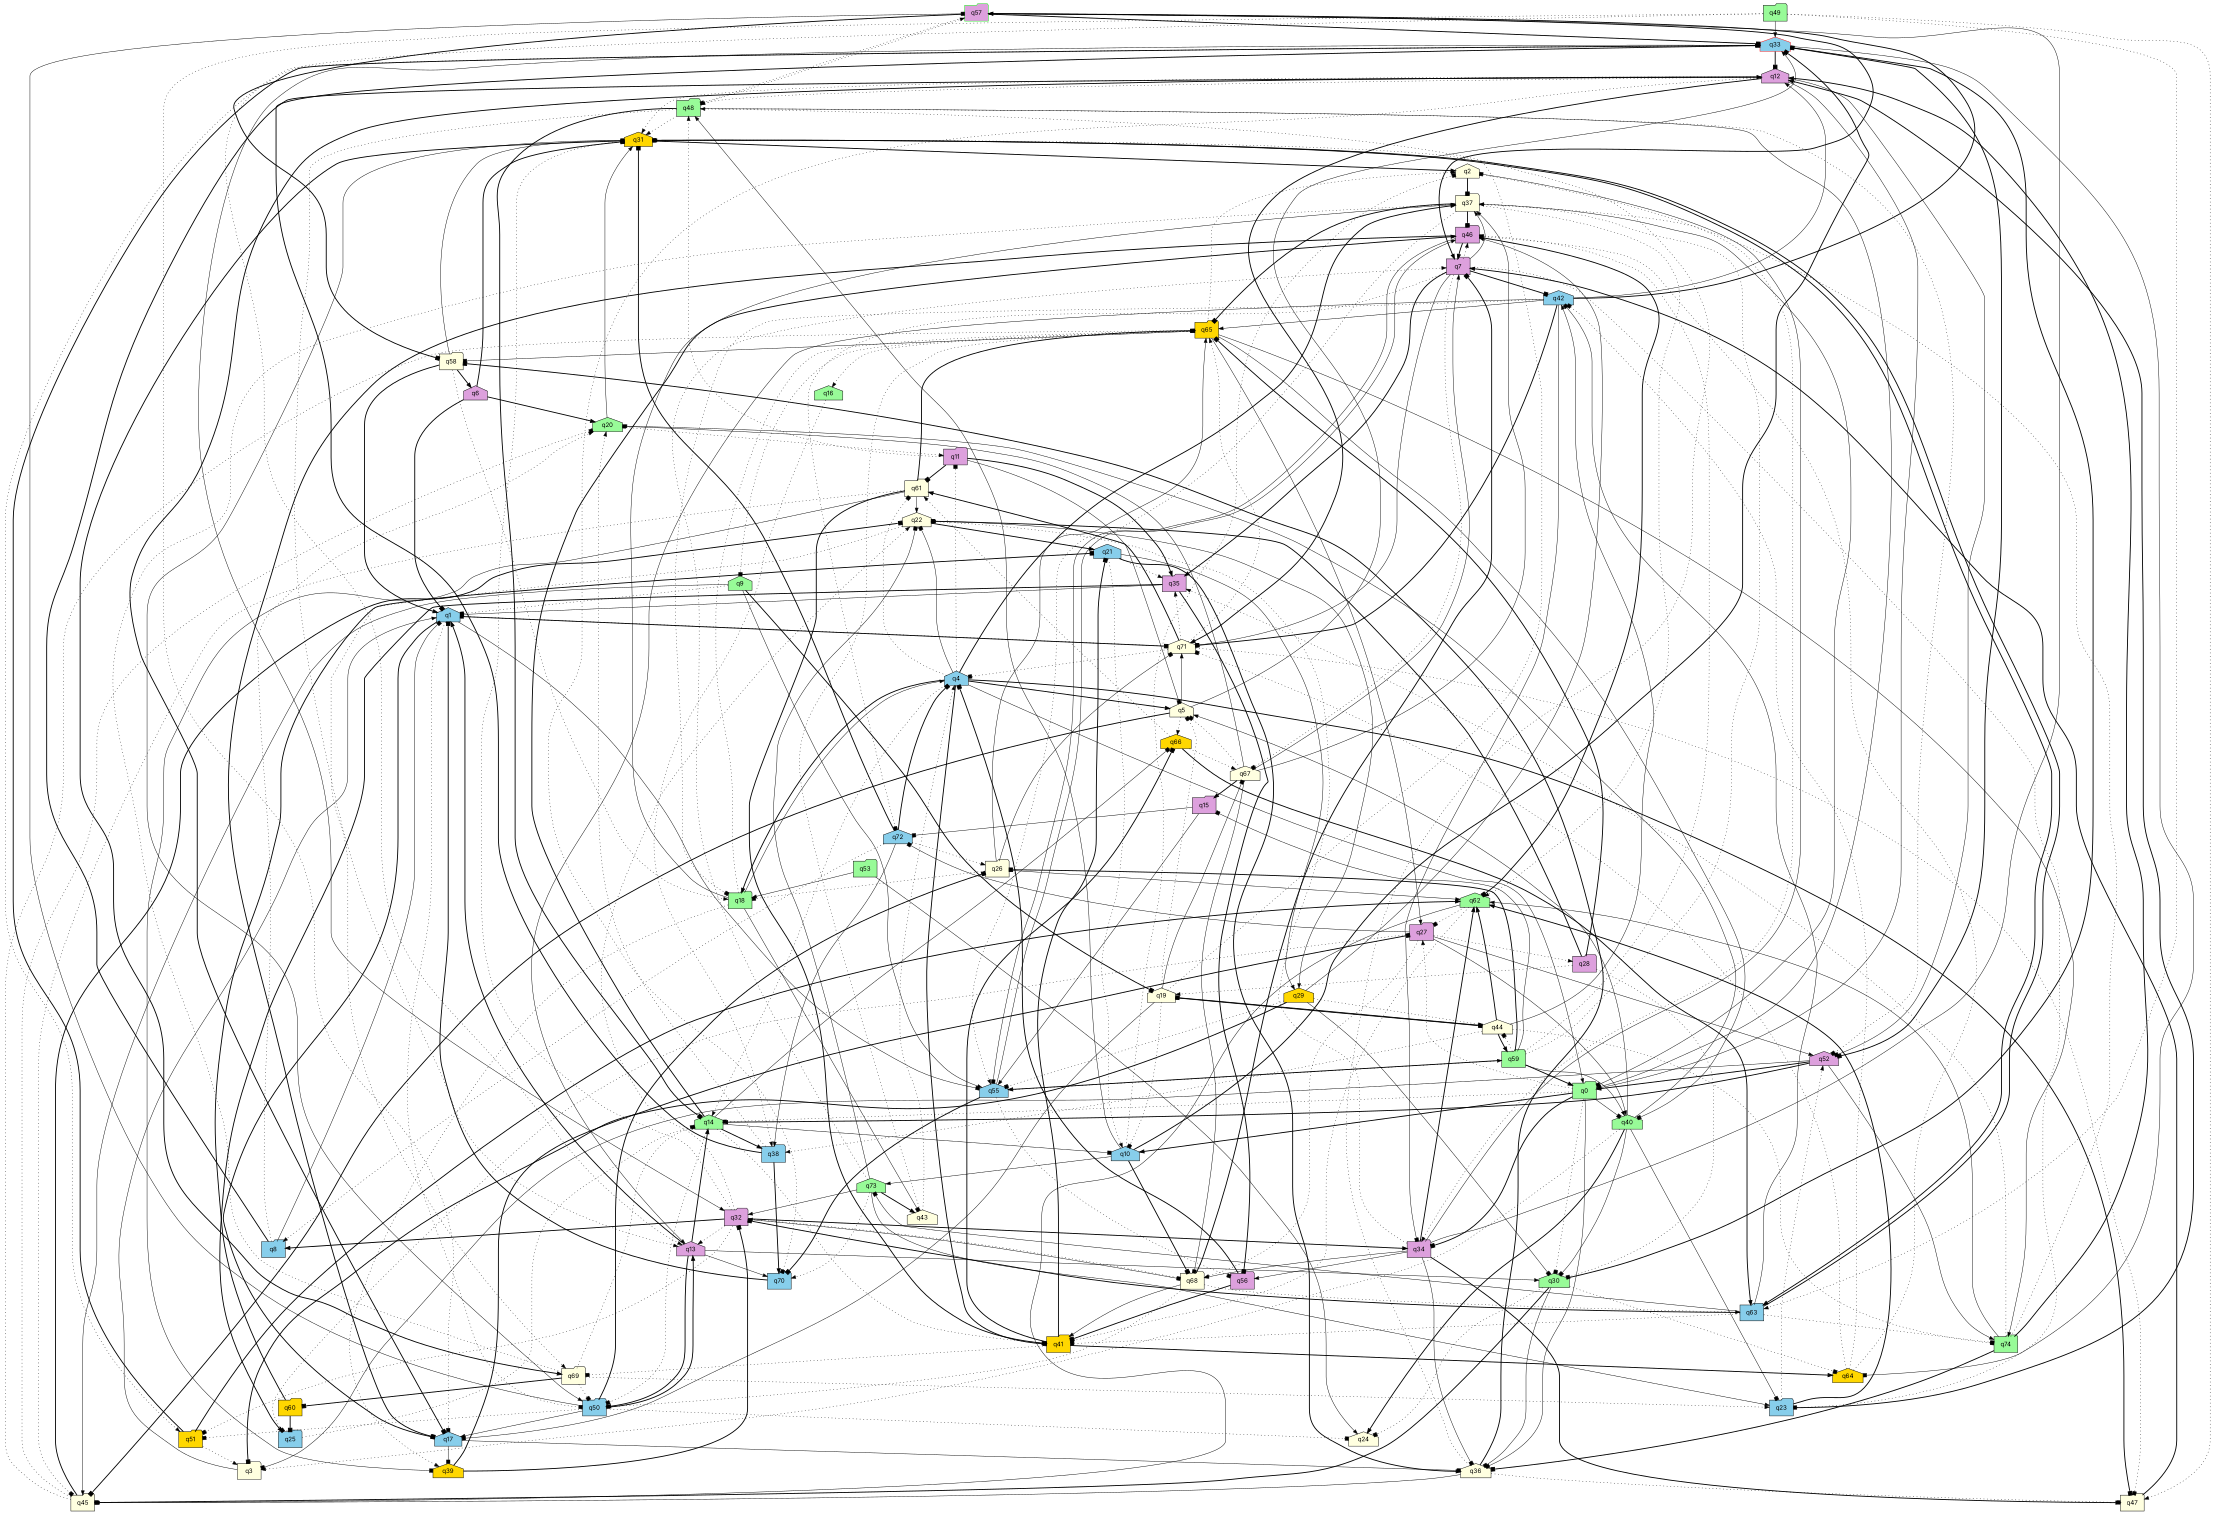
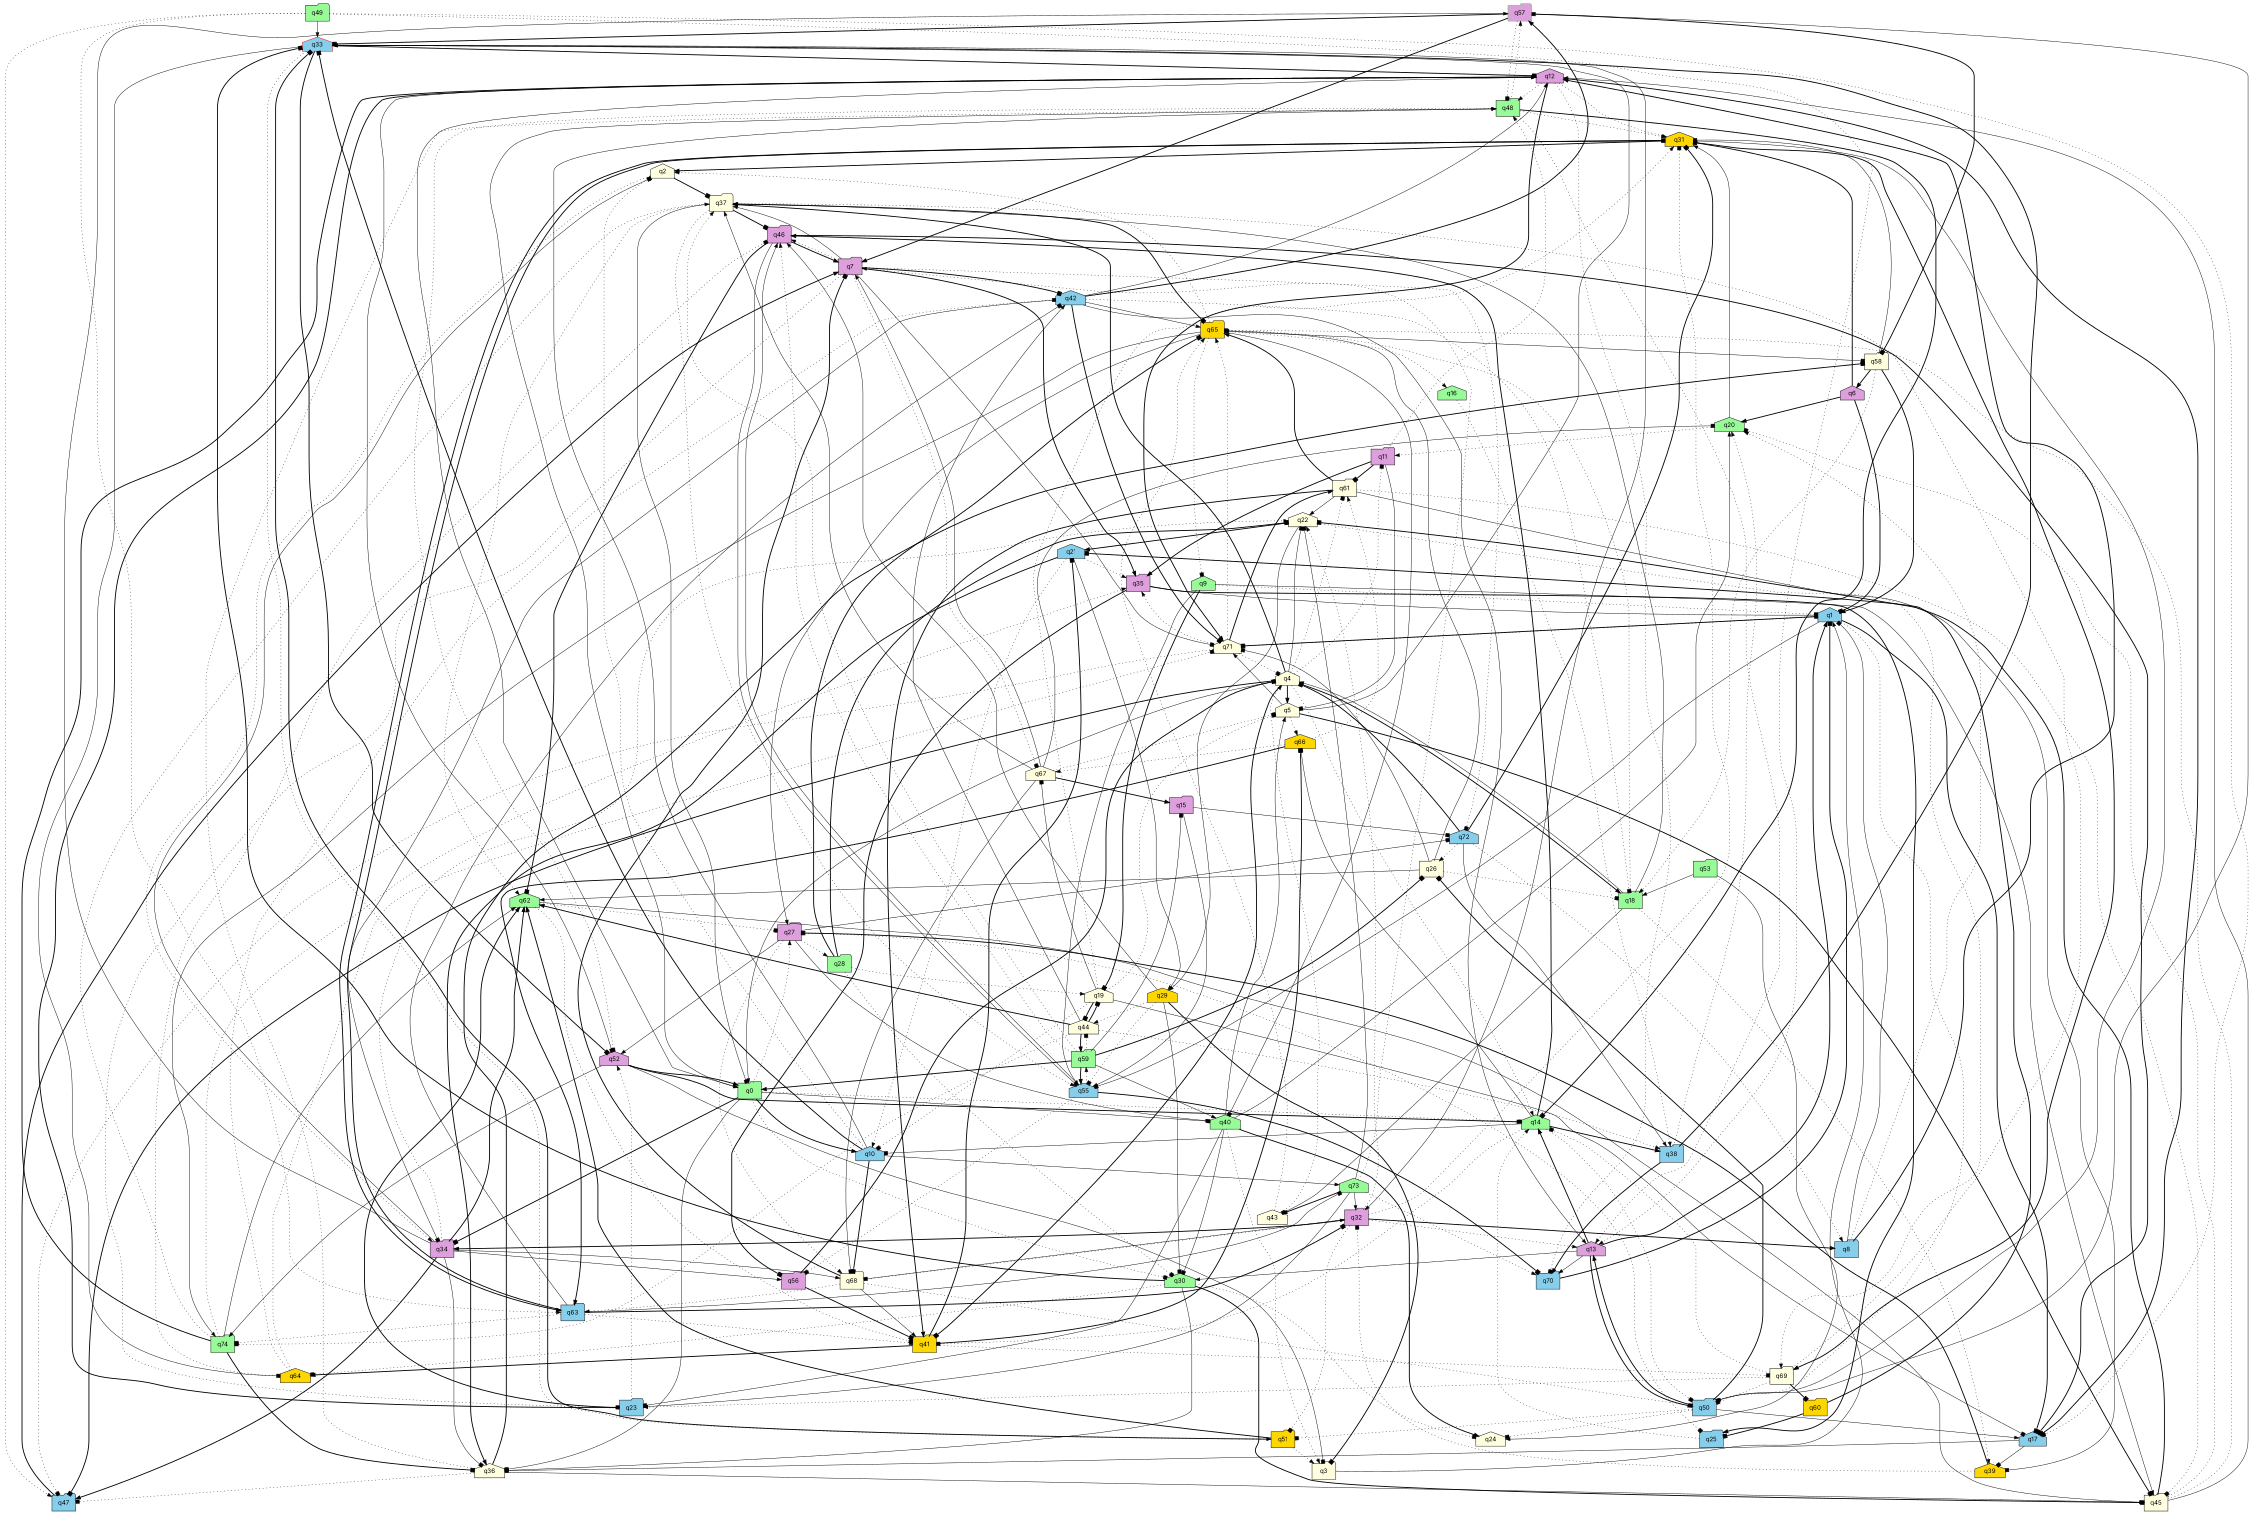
none -> (2215, 568)
(956, 679) -> (1287, 679)
(1585, 964) -> (840, 964)
(714, 1442) -> (1565, 1460)
(2132, 1503) -> (64, 1503)
